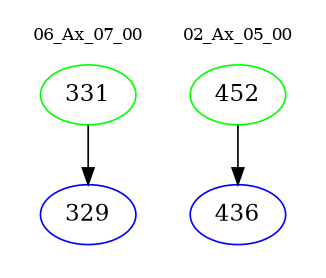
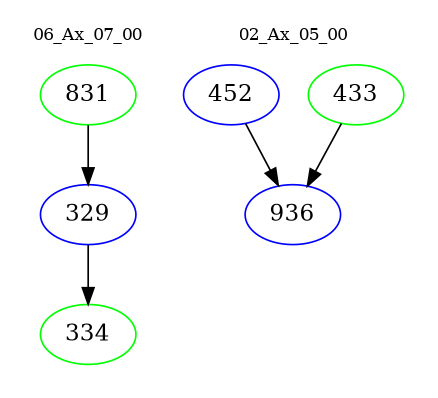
(88, 95) -> (88, 95)
(238, 95) -> (231, 95)
none -> (356, 95)
(238, 215) -> (293, 215)
none -> (88, 334)
